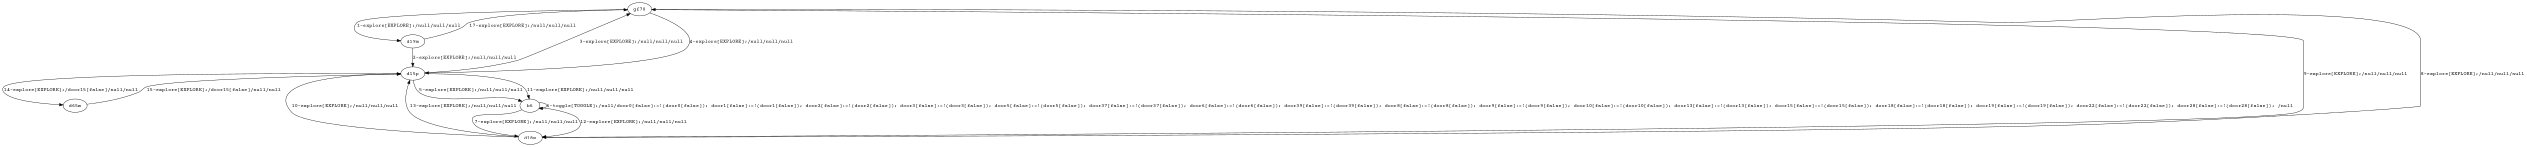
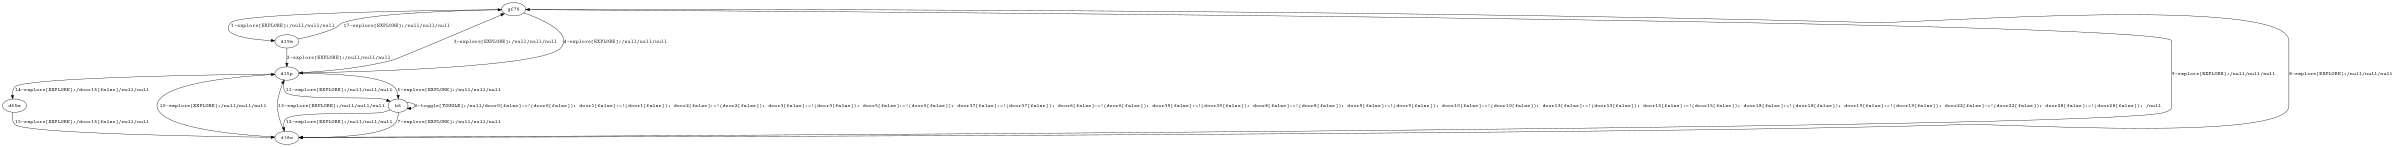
(240, 79) -> (136, 134)
